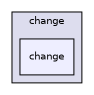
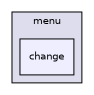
(47, 21) -> (47, 21)
